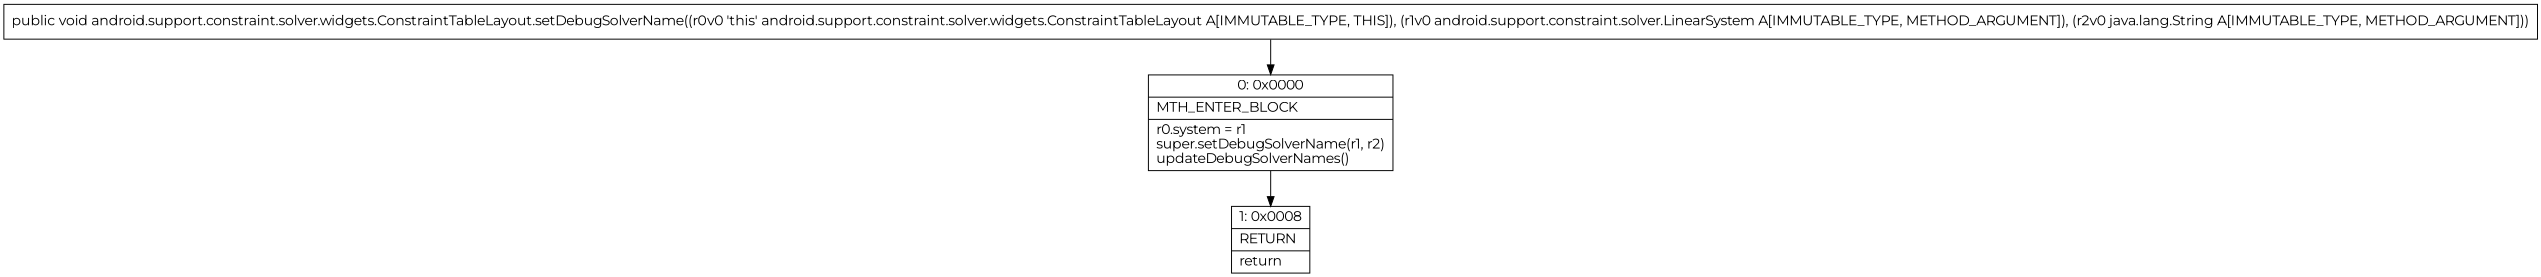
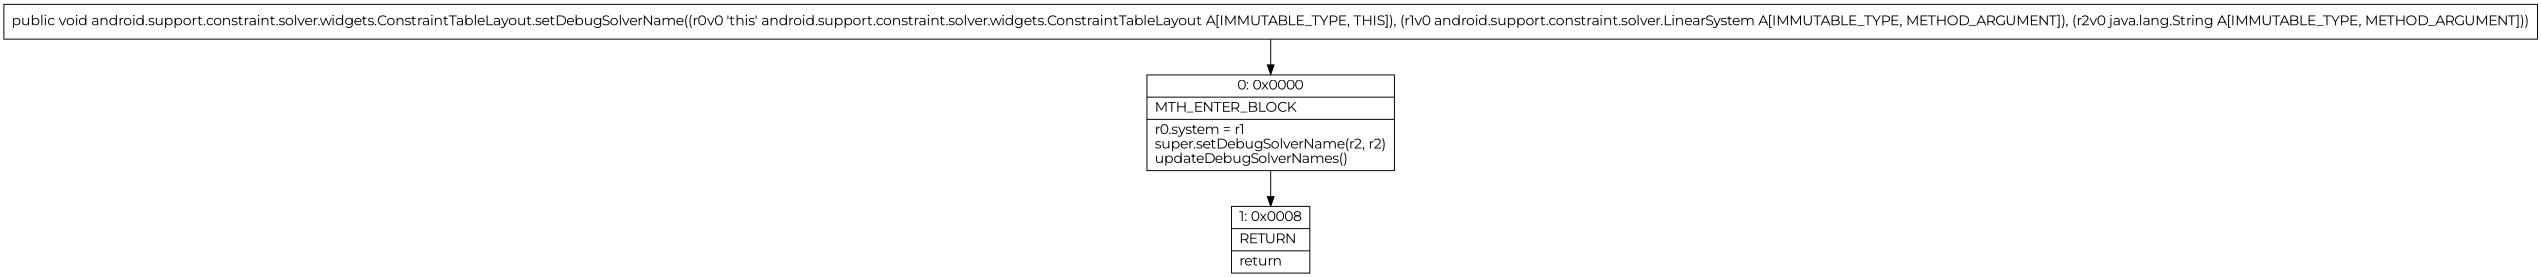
(1271, 145) -> (1271, 145)
